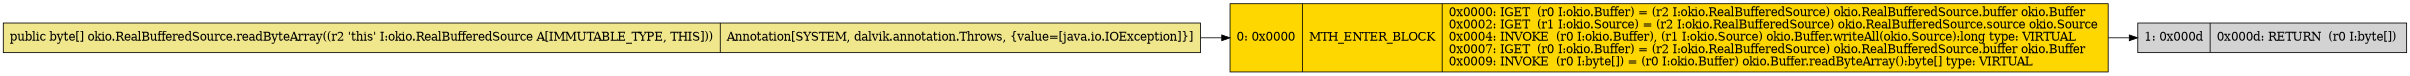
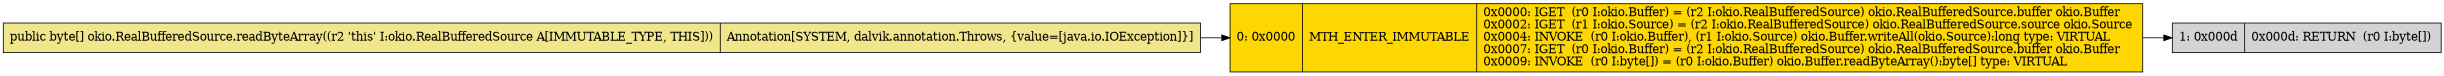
(1372, 37) -> (1390, 37)
